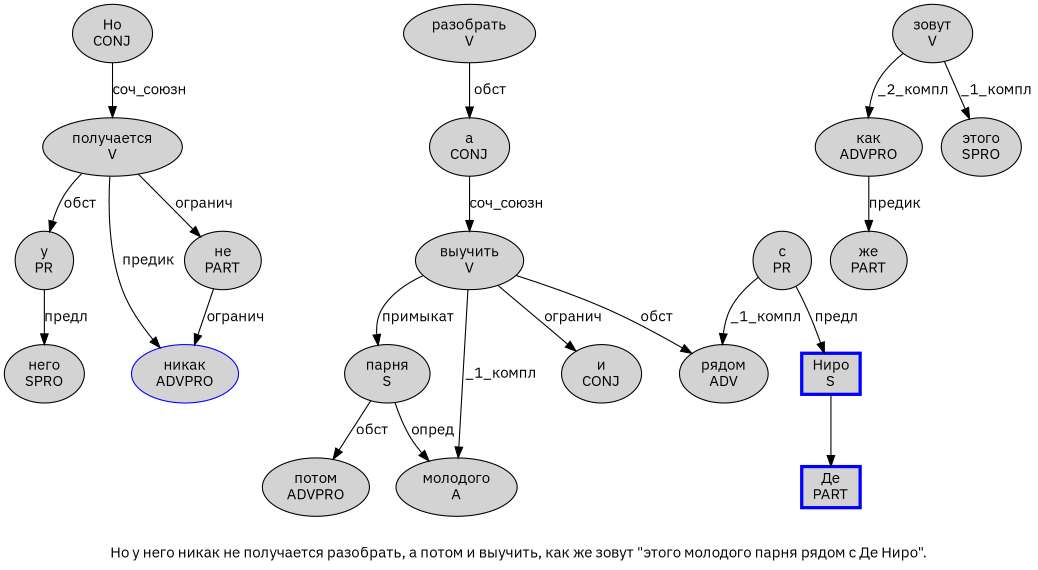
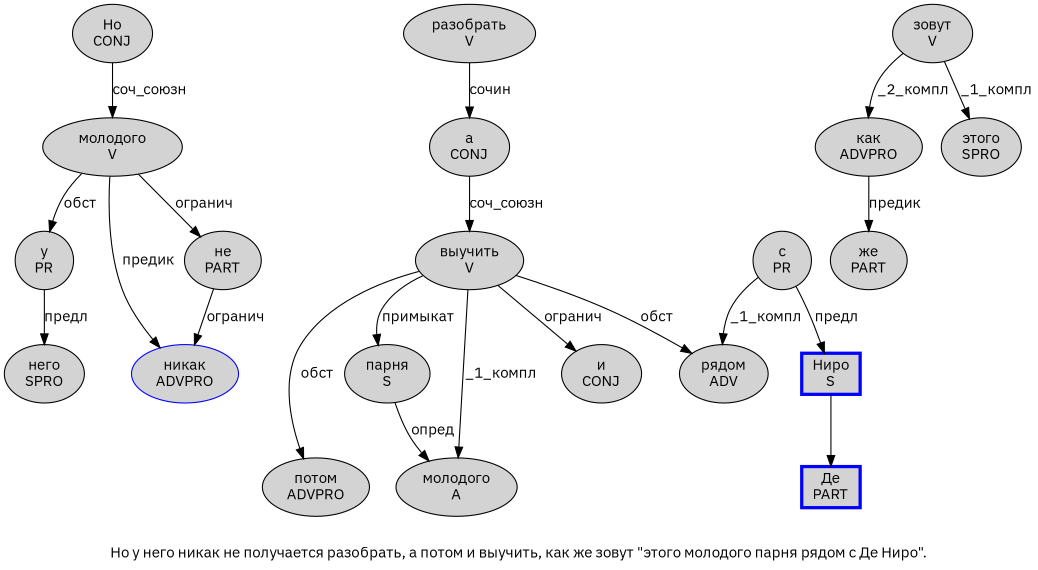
(491, 90) -> (491, 90)
(113, 147) -> (113, 147)
(355, 425) -> (311, 331)
